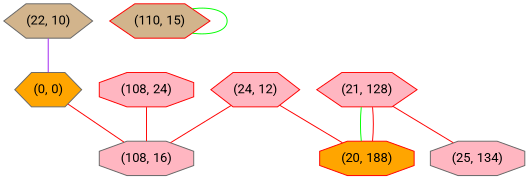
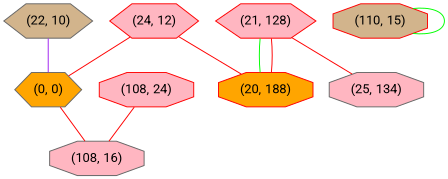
(160, 21) -> (380, 21)
(201, 124) -> (99, 56)
